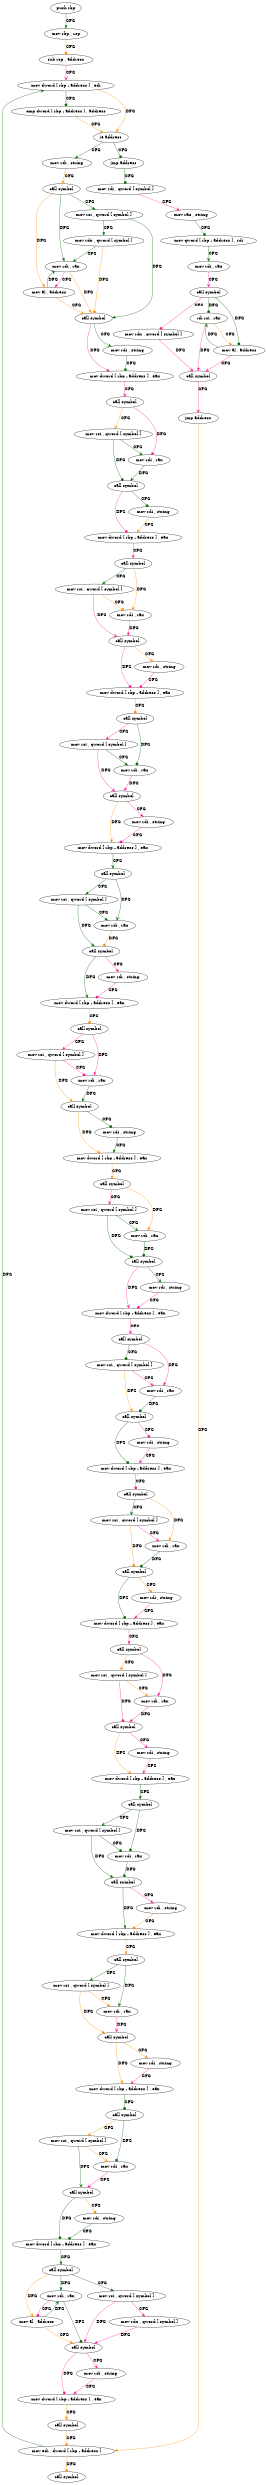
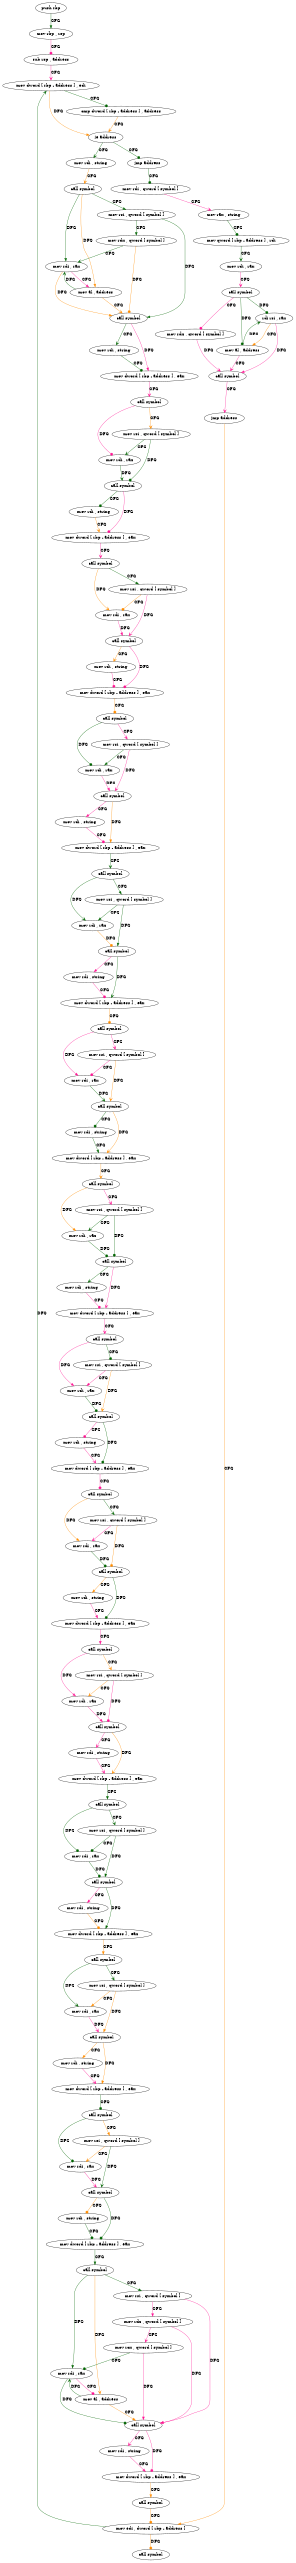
(66, 46) -> (51, 46)
none -> (143, 2348)
